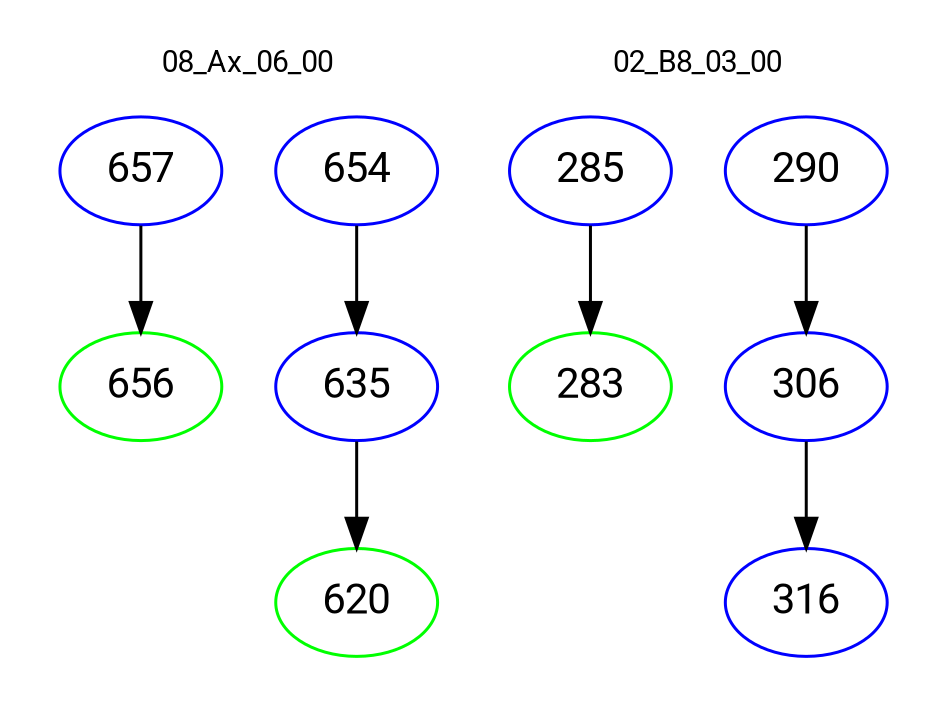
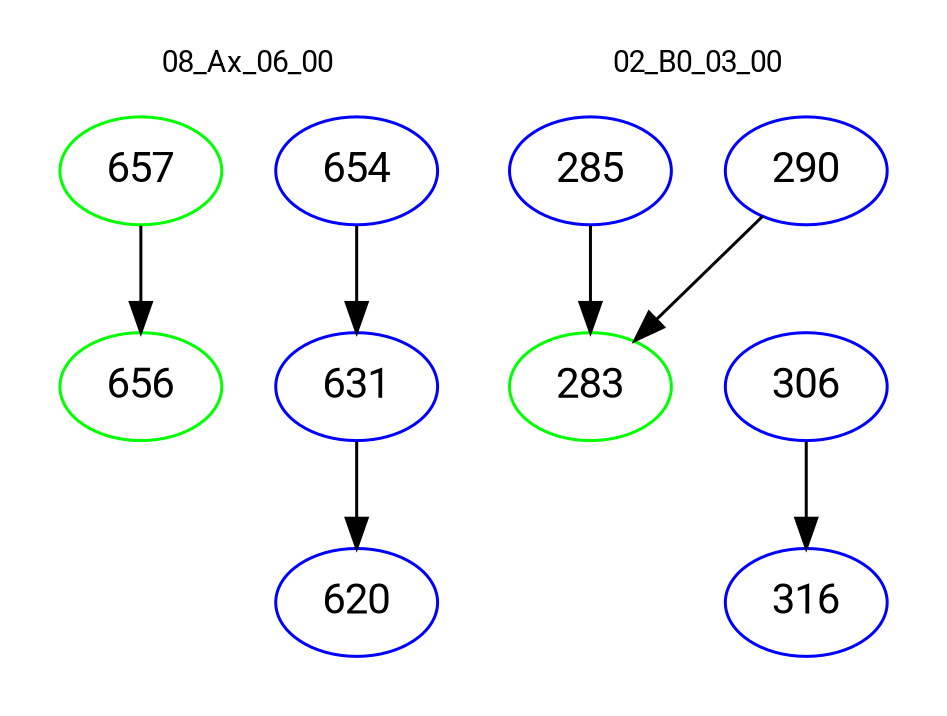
(698, 64) -> (698, 64)
(141, 171) -> (141, 171)
(806, 264) -> (709, 268)
(357, 387) -> (357, 387)
(357, 602) -> (357, 602)
